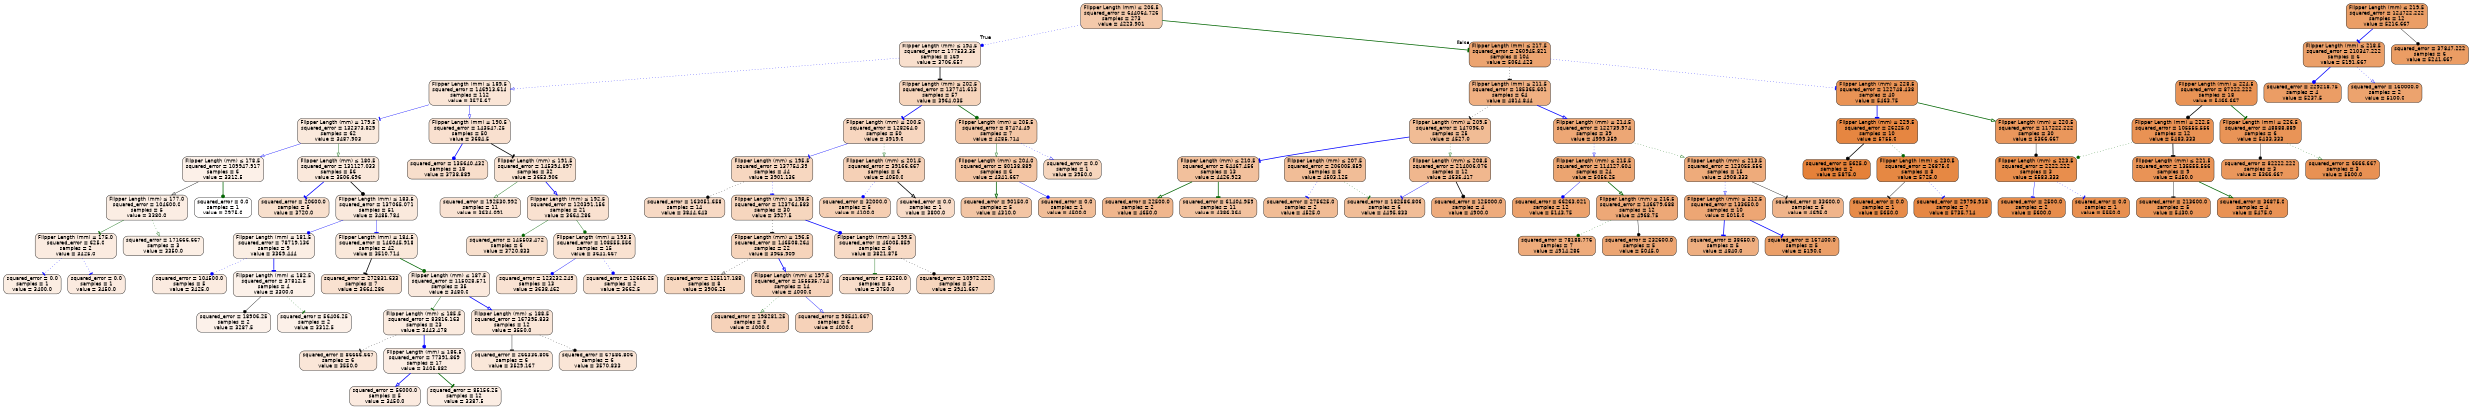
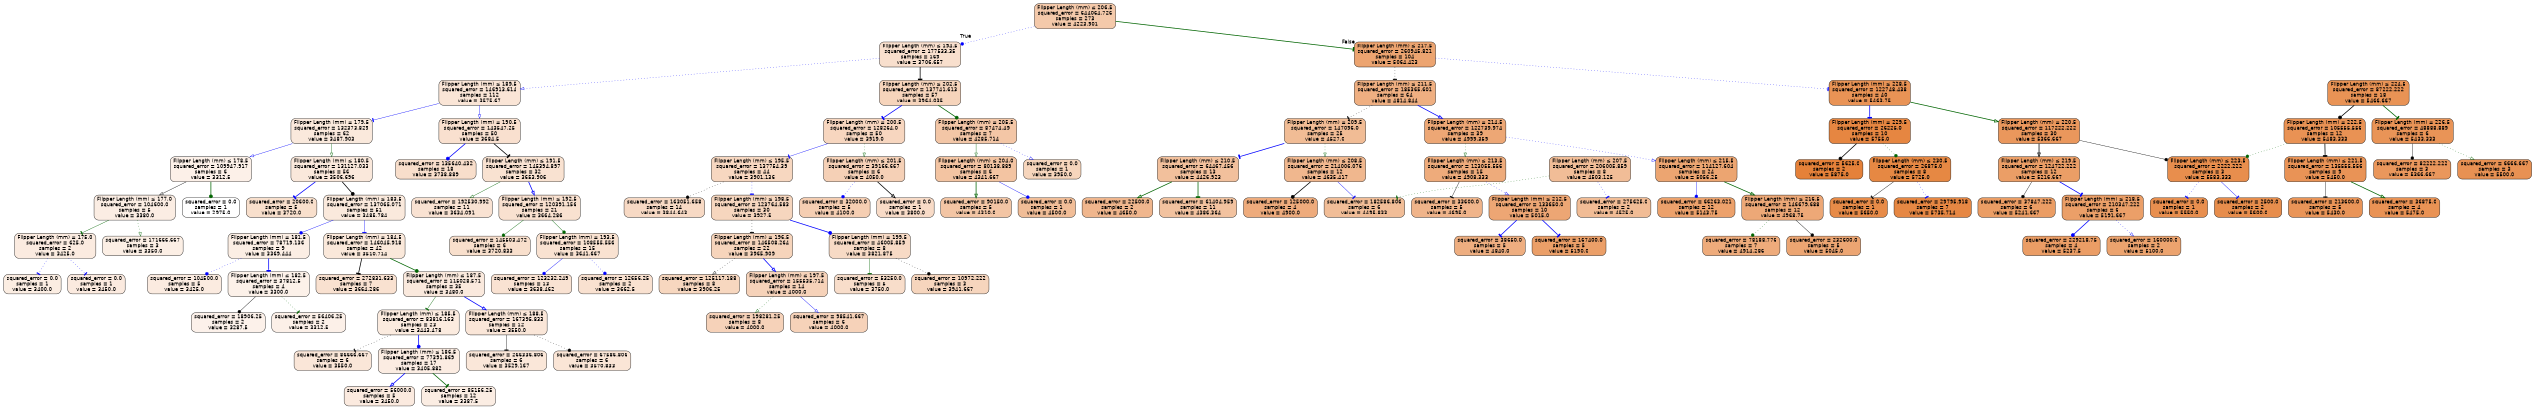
none -> (2039, 148)
